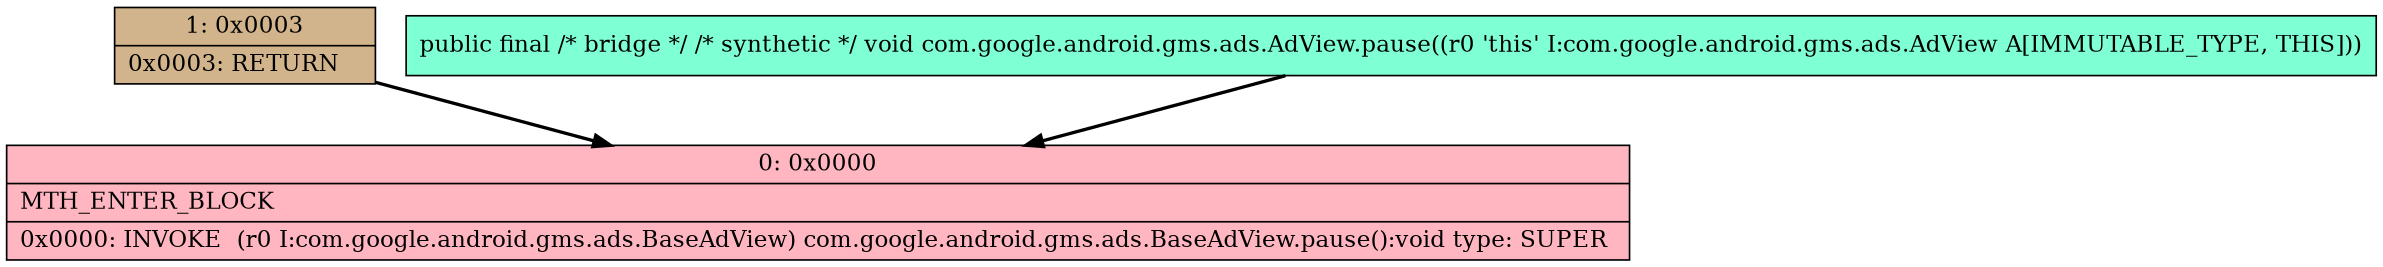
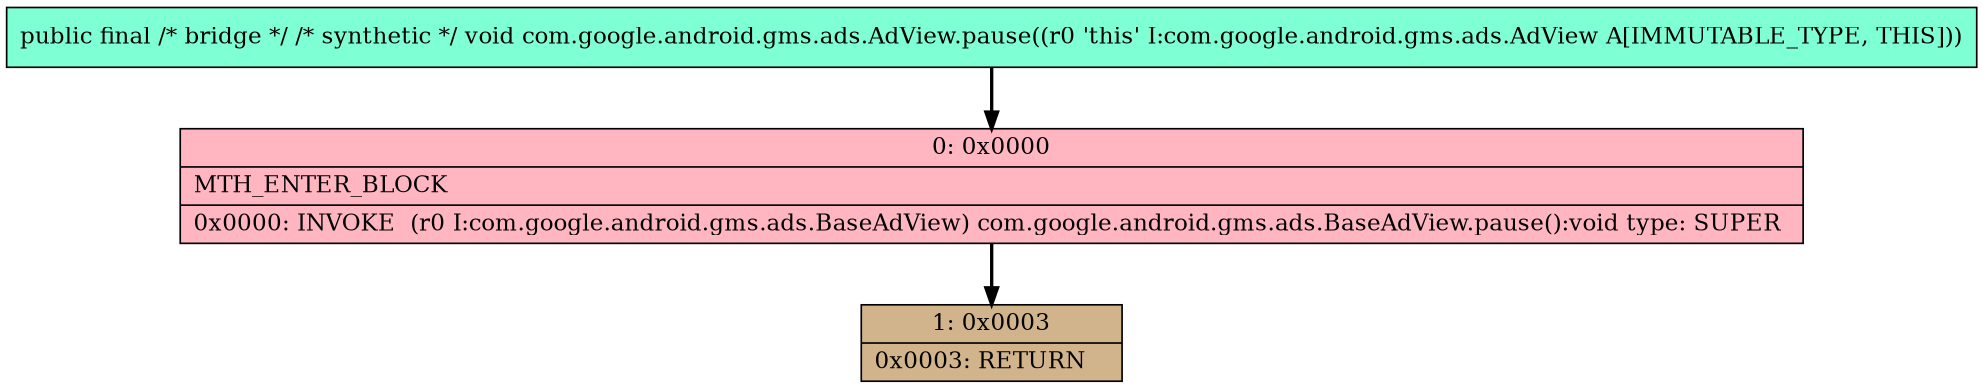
(485, 112) -> (992, 266)
